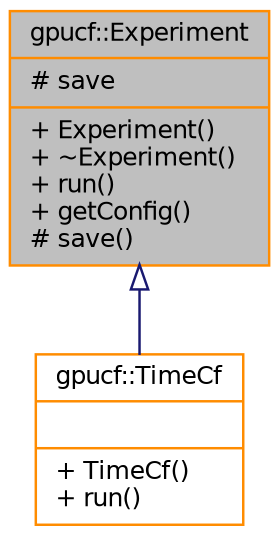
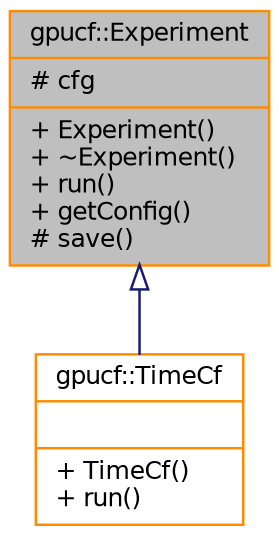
(73, 81) -> (63, 81)
